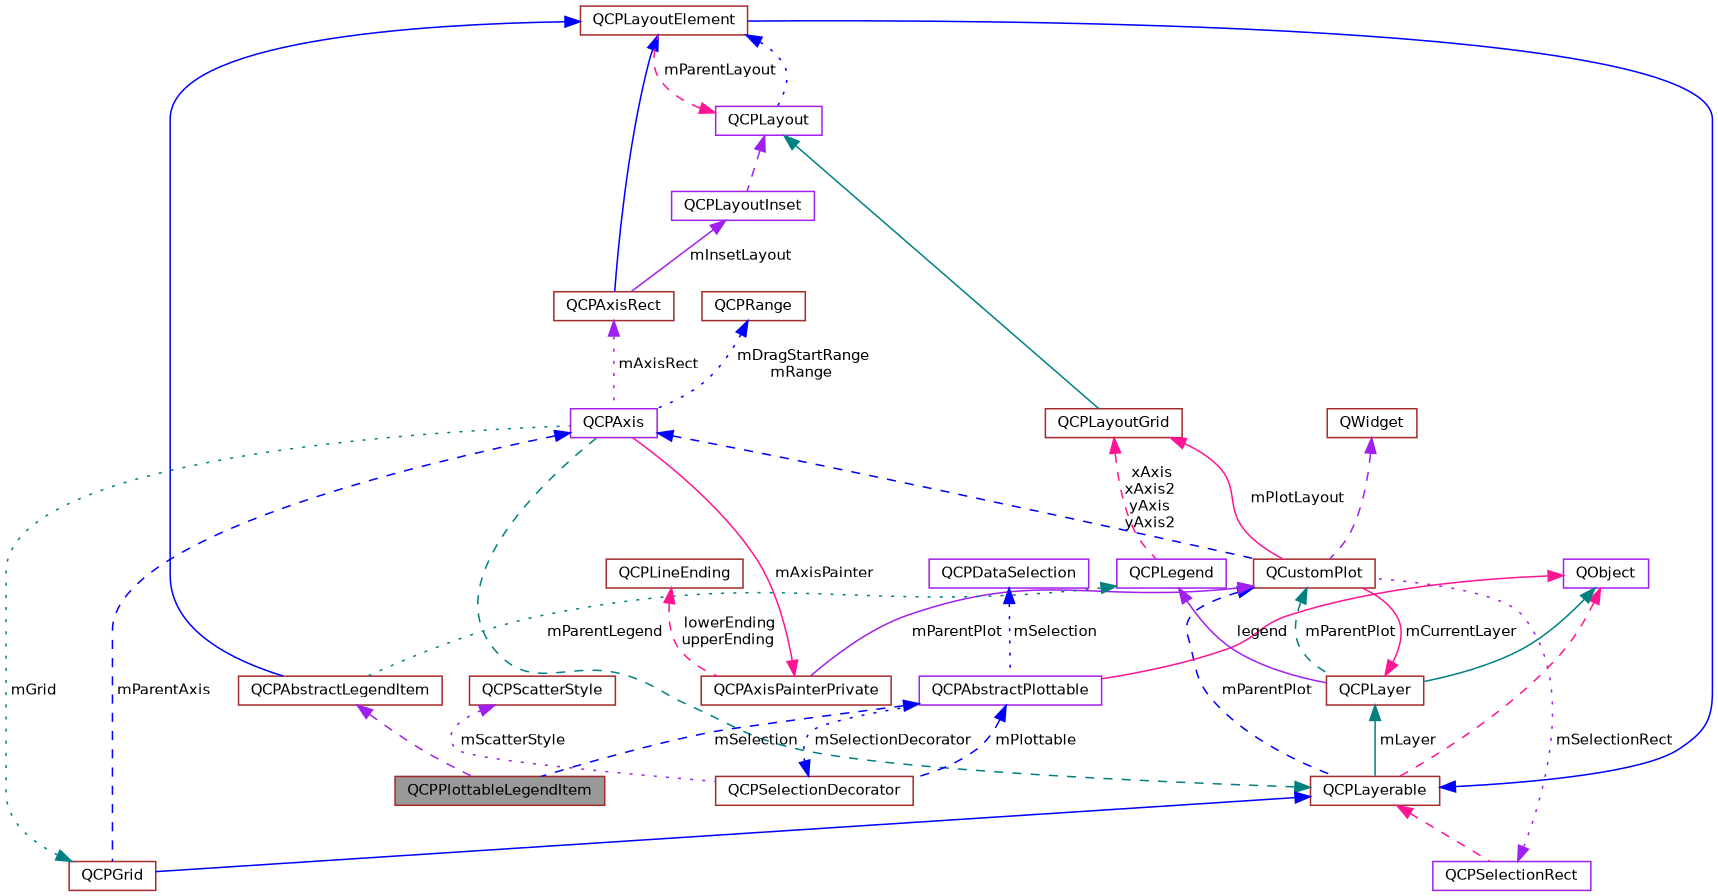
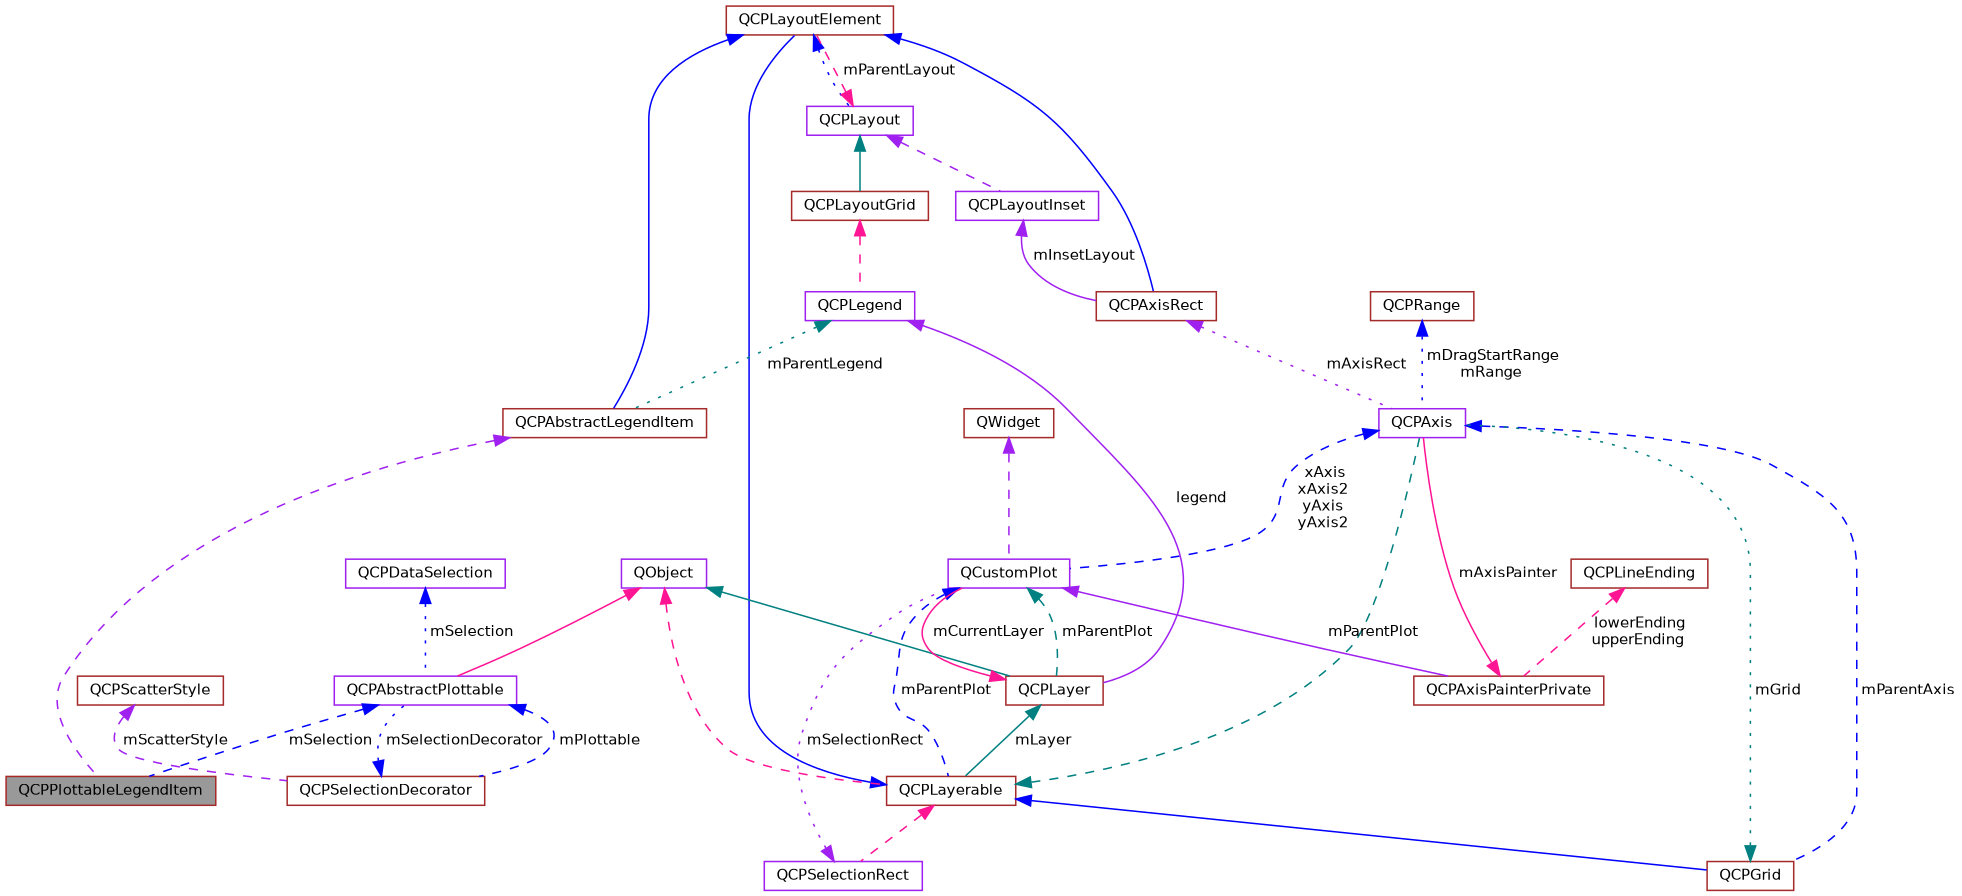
(1233, 501) -> none
(1314, 574) -> (1009, 574)
(542, 765) -> (199, 770)
